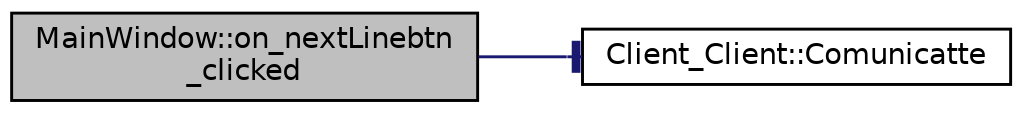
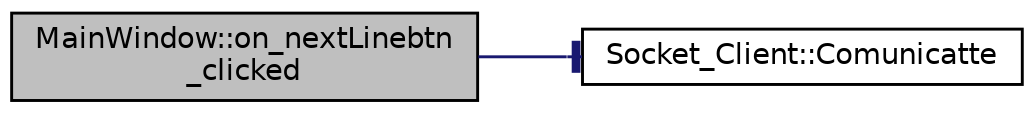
(797, 57) -> (802, 57)
